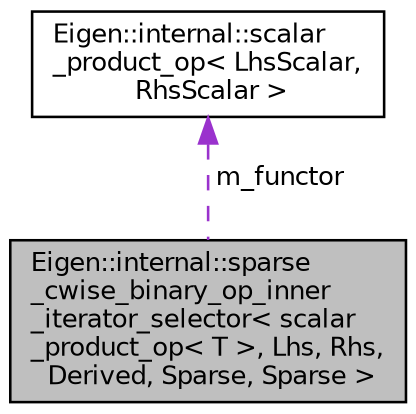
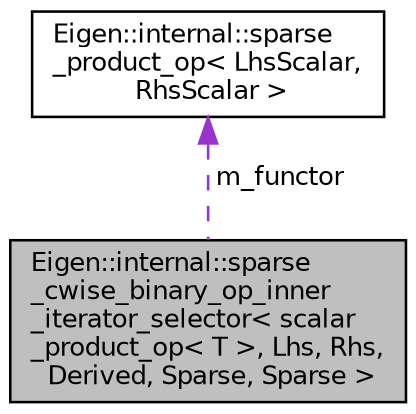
(208, 64) -> (208, 64)
